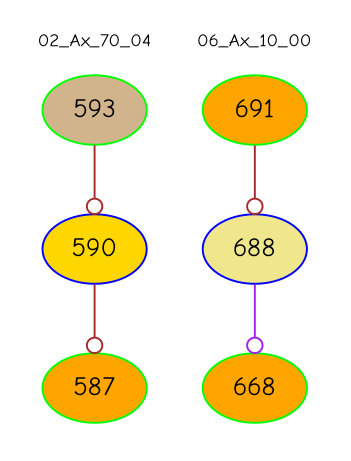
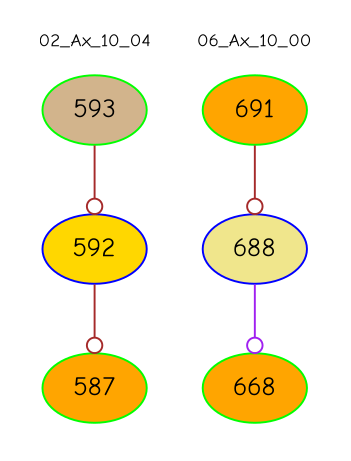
(95, 42) -> (95, 42)
(95, 249) -> (95, 249)
